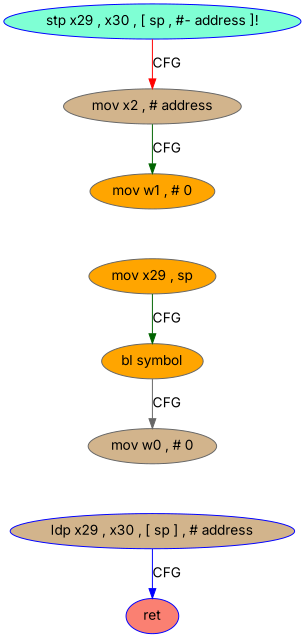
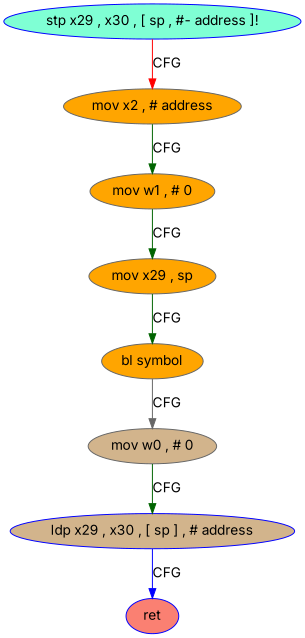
(152, 106) -> (152, 106)
none -> (152, 229)
none -> (152, 484)
